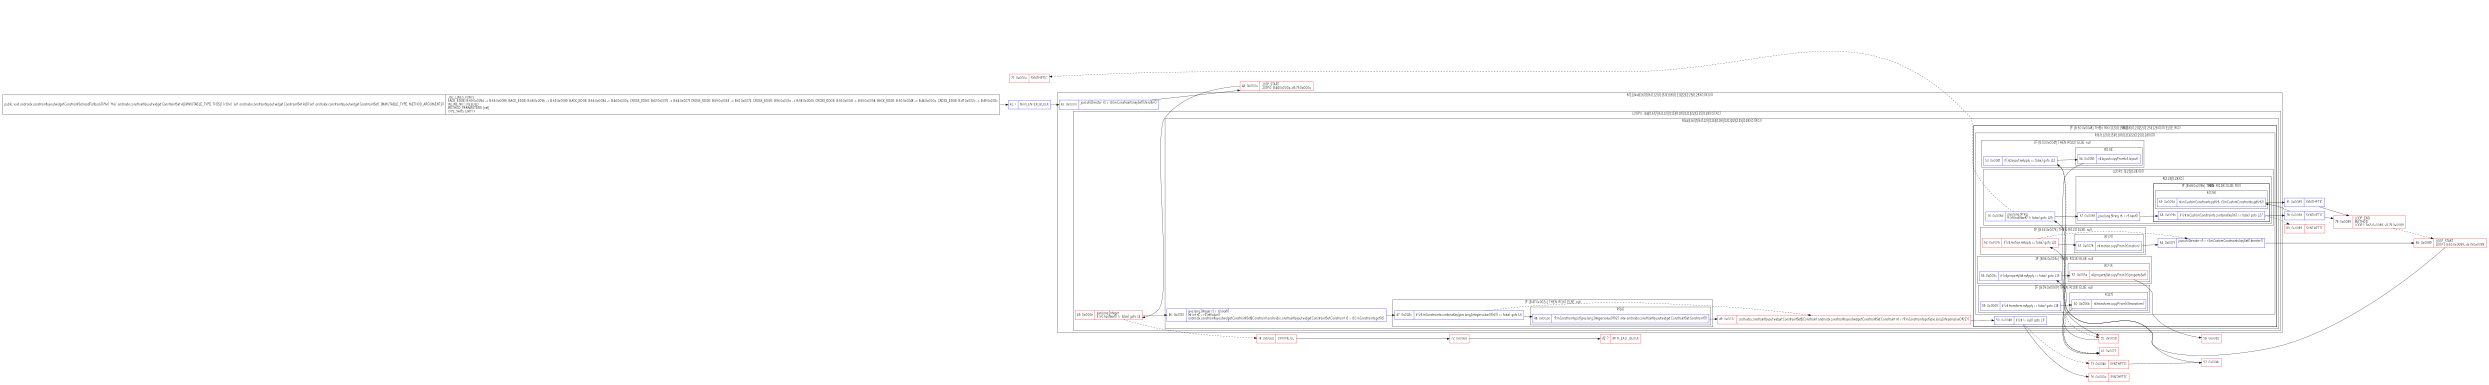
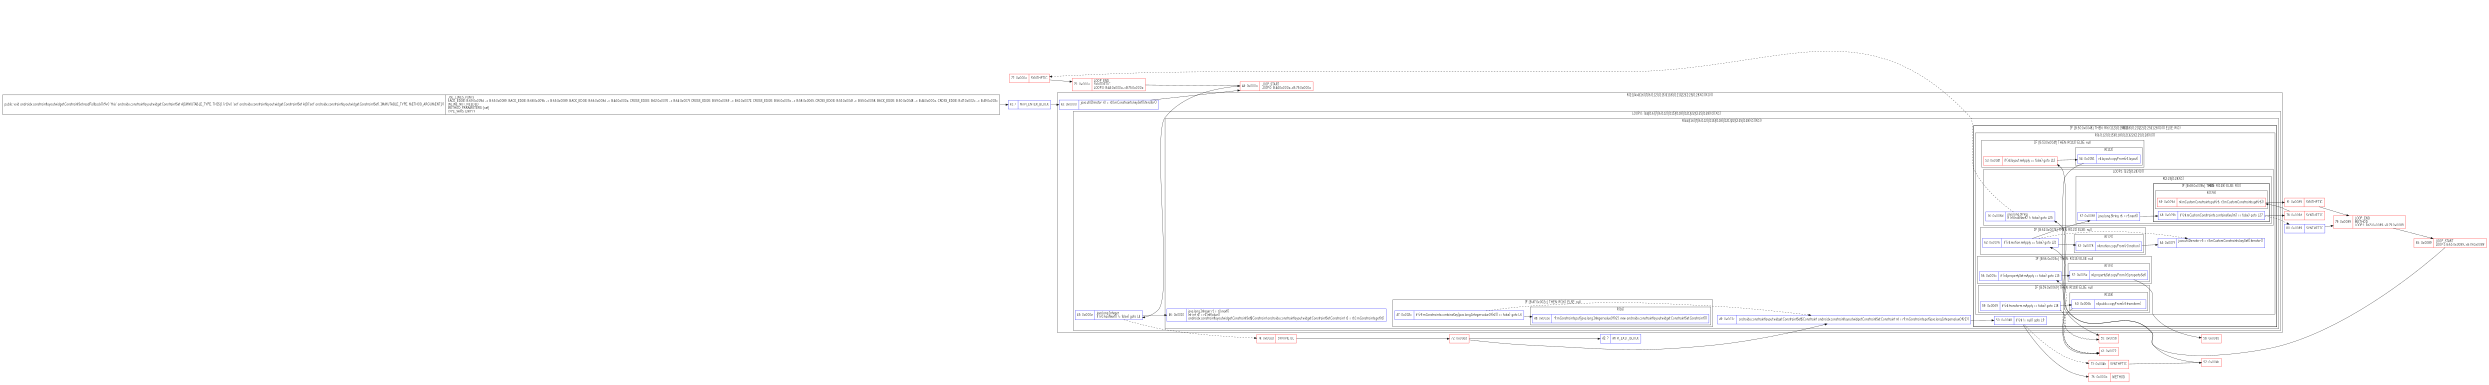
none -> (1109, 85)
(2109, 150) -> (2109, 150)
(2020, 161) -> (2020, 161)
(2211, 202) -> (2211, 202)
(2305, 202) -> (2305, 202)
(2068, 216) -> (2060, 229)
(2305, 216) -> (2305, 216)
(2328, 218) -> (2328, 226)
(2305, 229) -> (2305, 229)
(2412, 233) -> (2412, 233)
(2020, 243) -> (2020, 243)
(2338, 243) -> none
(2119, 246) -> (2119, 246)
(2065, 258) -> (2071, 333)
(2109, 266) -> (2109, 266)
(2109, 275) -> (2109, 275)
(2109, 295) -> (2109, 295)
(2119, 304) -> (2119, 304)
(1109, 315) -> (1109, 315)
(1389, 315) -> none
(1712, 319) -> (1648, 349)
(1844, 320) -> (1844, 320)
(2072, 334) -> (2063, 322)
(1621, 339) -> (1621, 339)
(2119, 377) -> (2119, 377)
